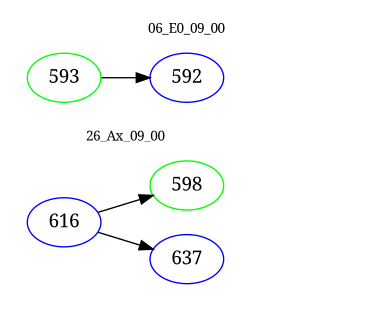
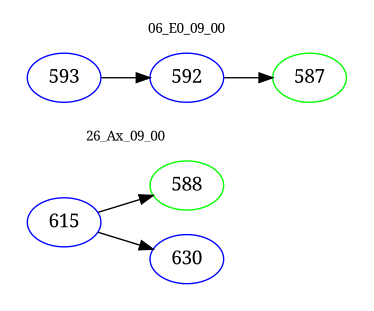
(64, 78) -> (64, 78)
none -> (310, 78)
(187, 185) -> (187, 185)
(64, 222) -> (64, 222)
(187, 259) -> (187, 259)
